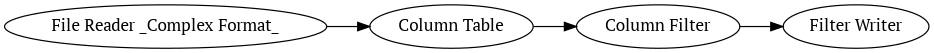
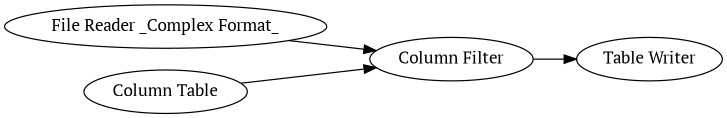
(342, 27) -> (326, 45)
(856, 27) -> (649, 59)
